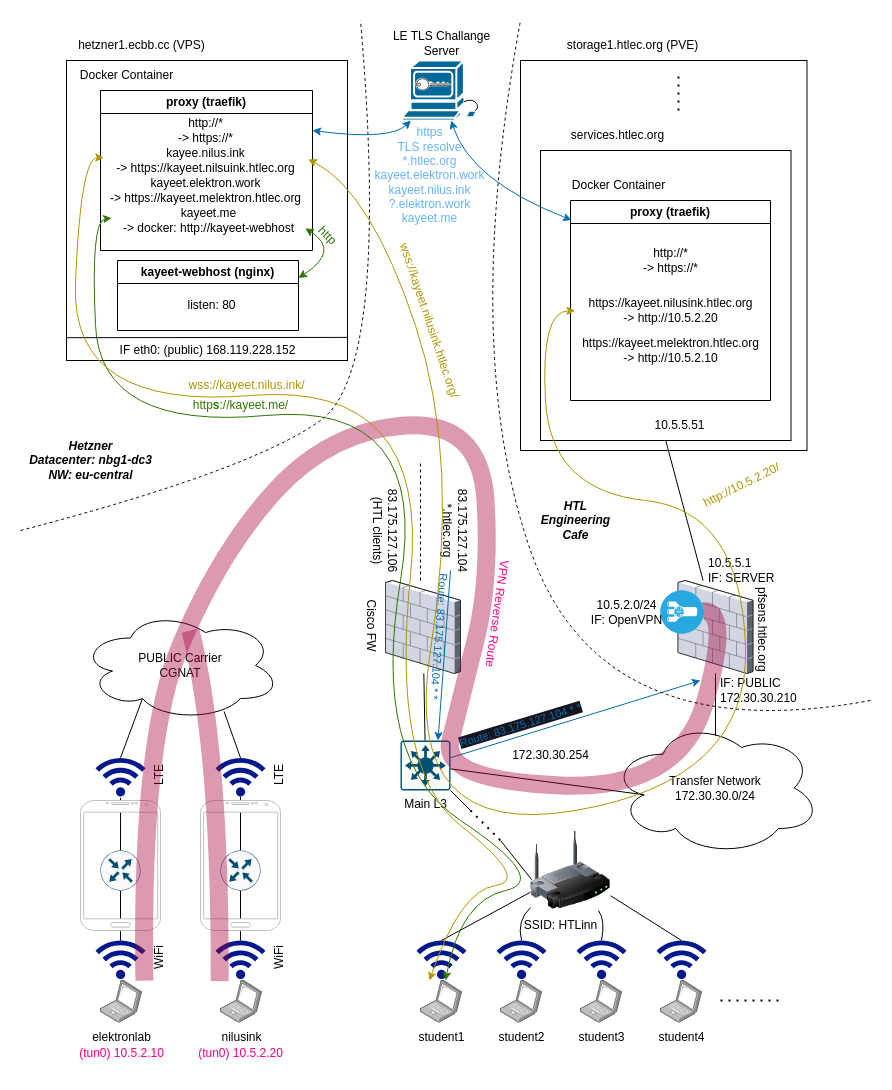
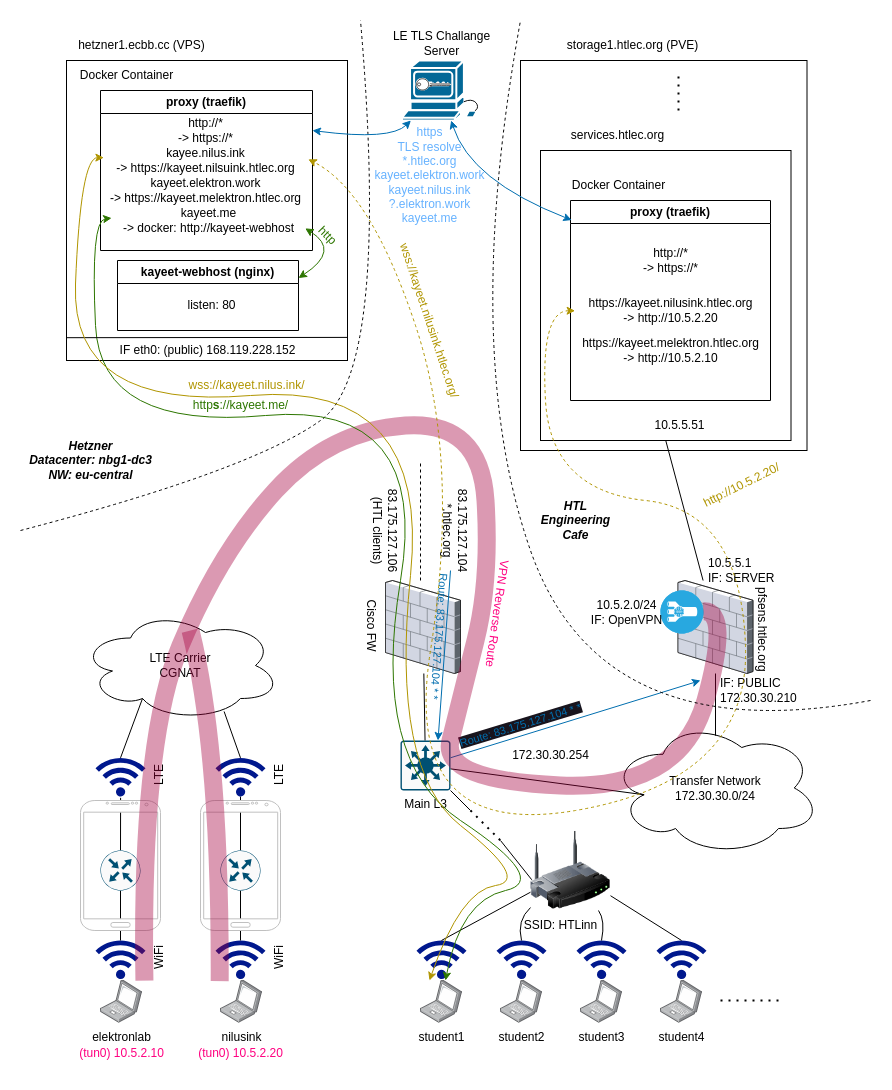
(181, 666) -> (181, 666)
(530, 814) -> (530, 814)
